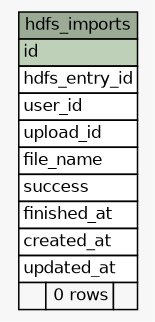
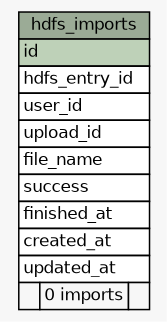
(81, 295) -> (84, 295)
